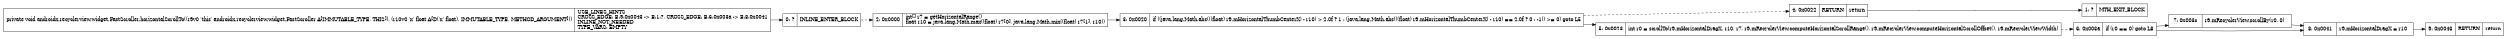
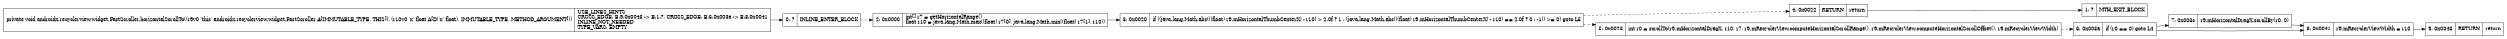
(2245, 21) -> (2245, 21)
(1588, 25) -> (1588, 25)
(2130, 29) -> (2130, 29)
(2373, 29) -> (2373, 29)
